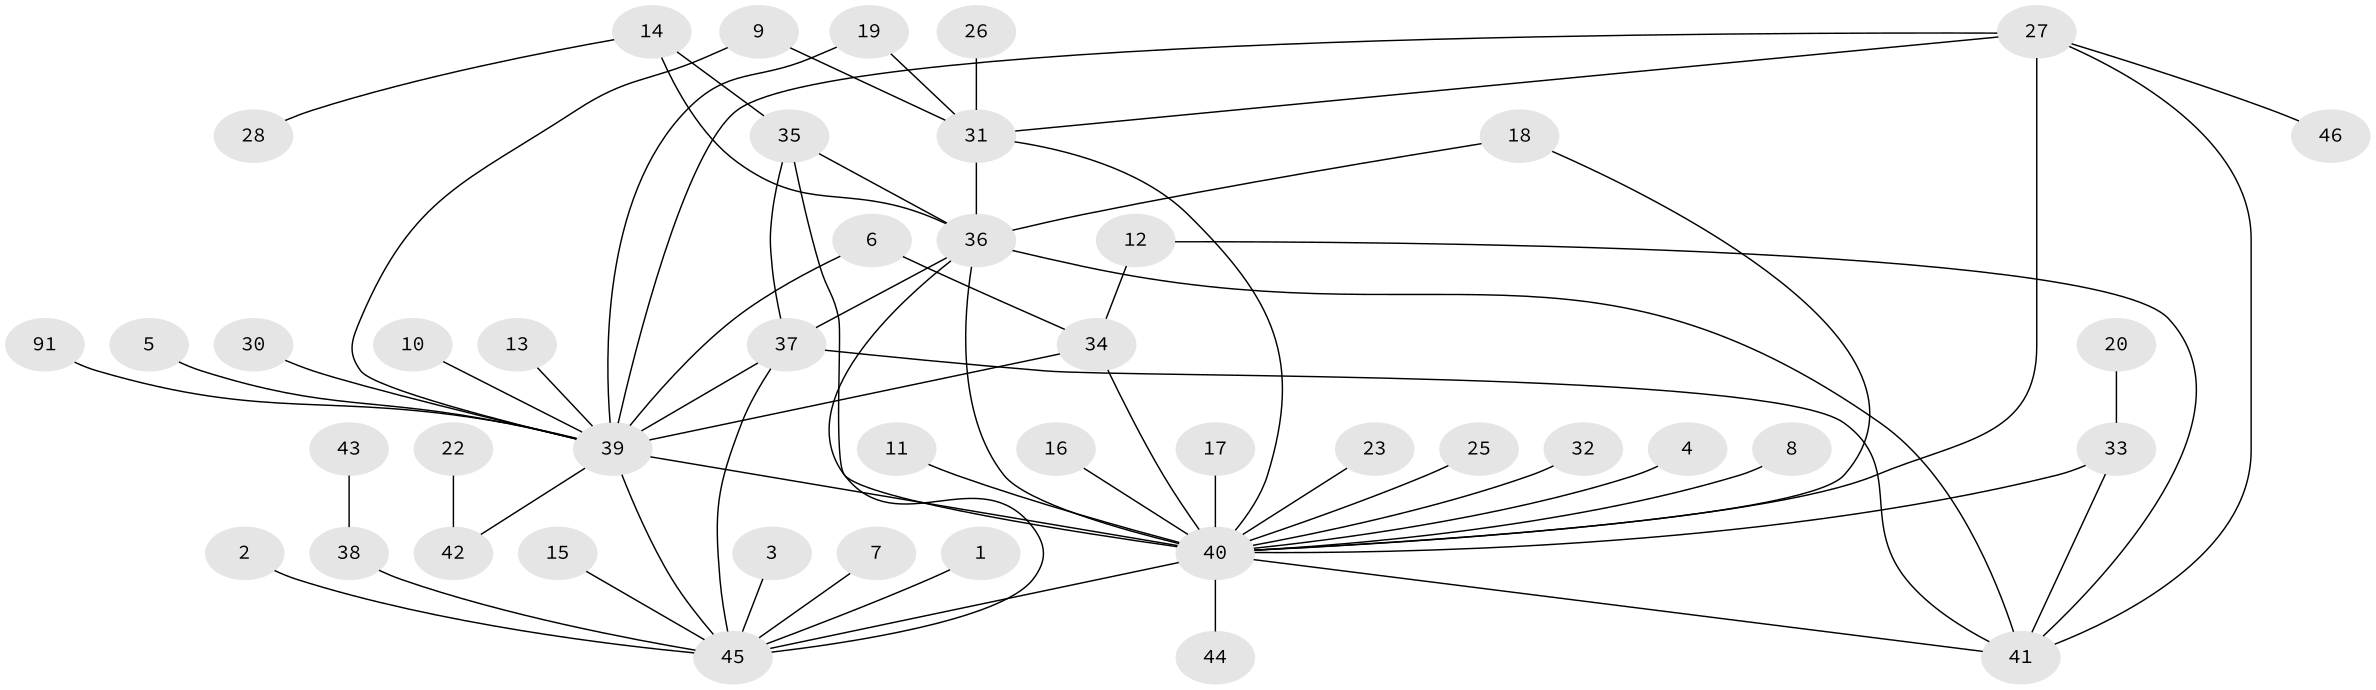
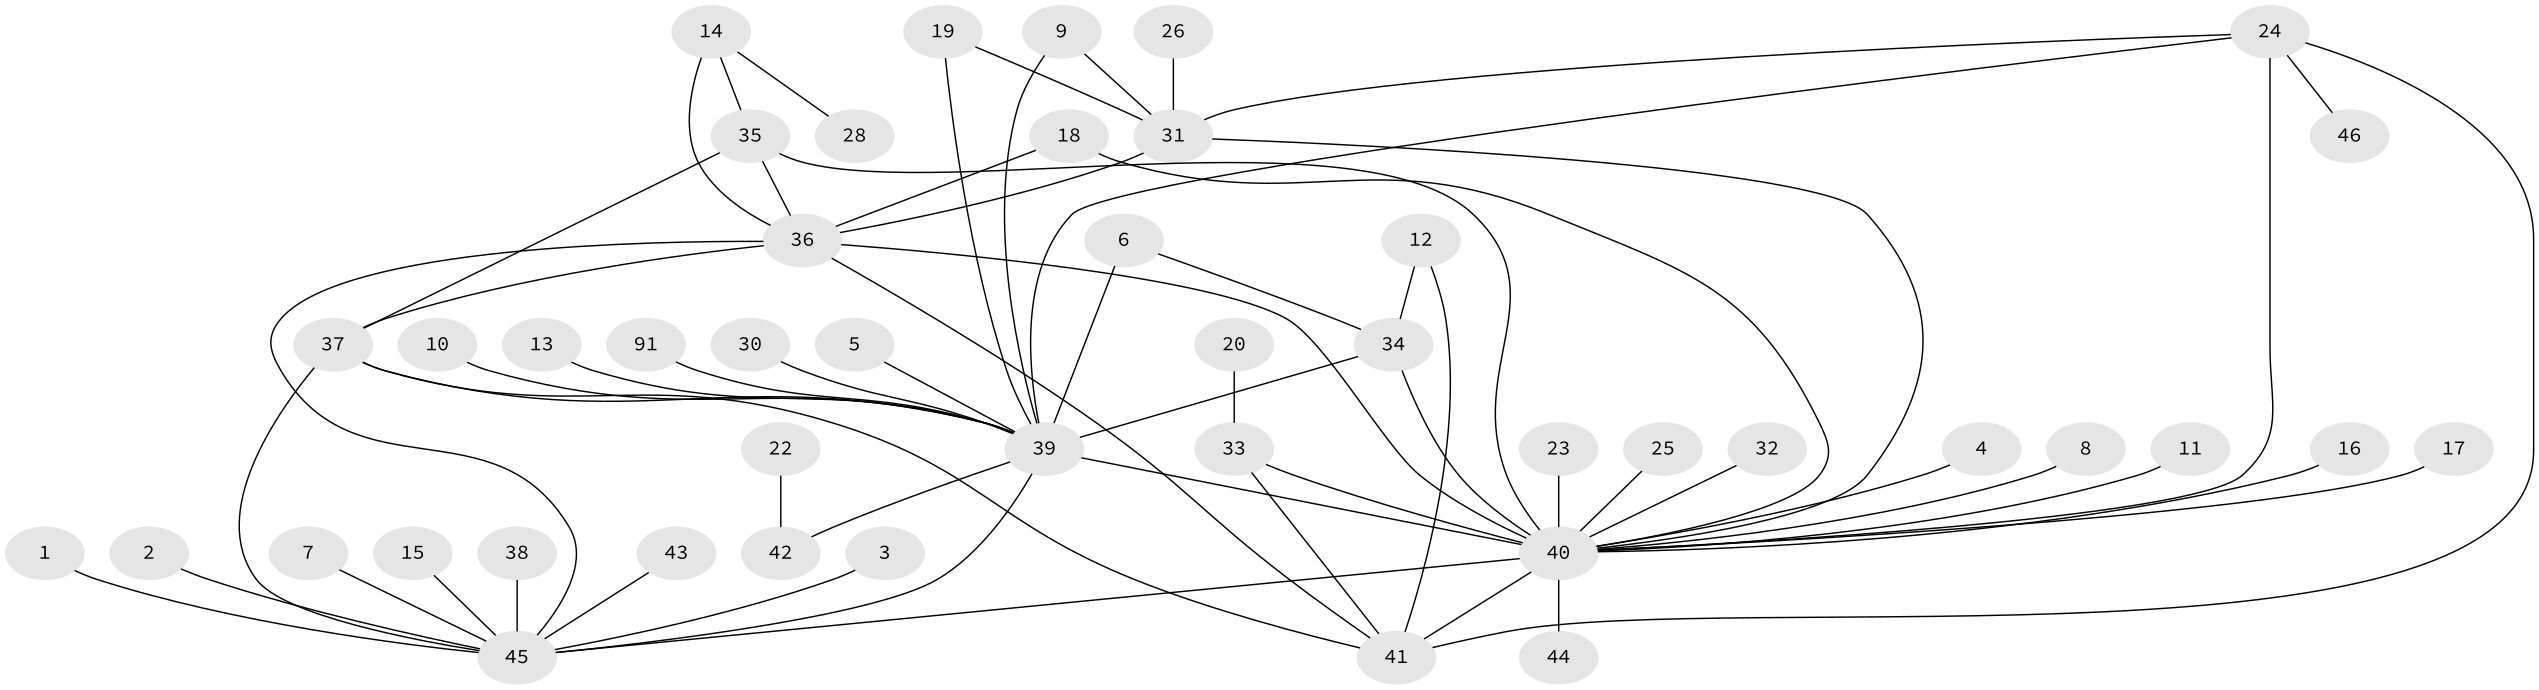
(2037, 32) -> (2270, 32)
(349, 501) -> (597, 606)
